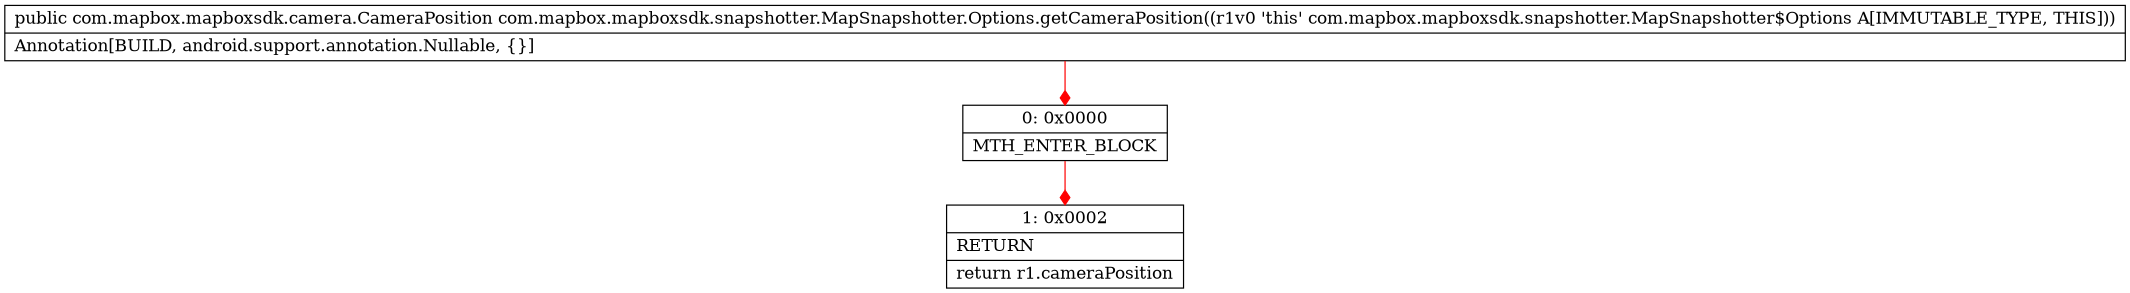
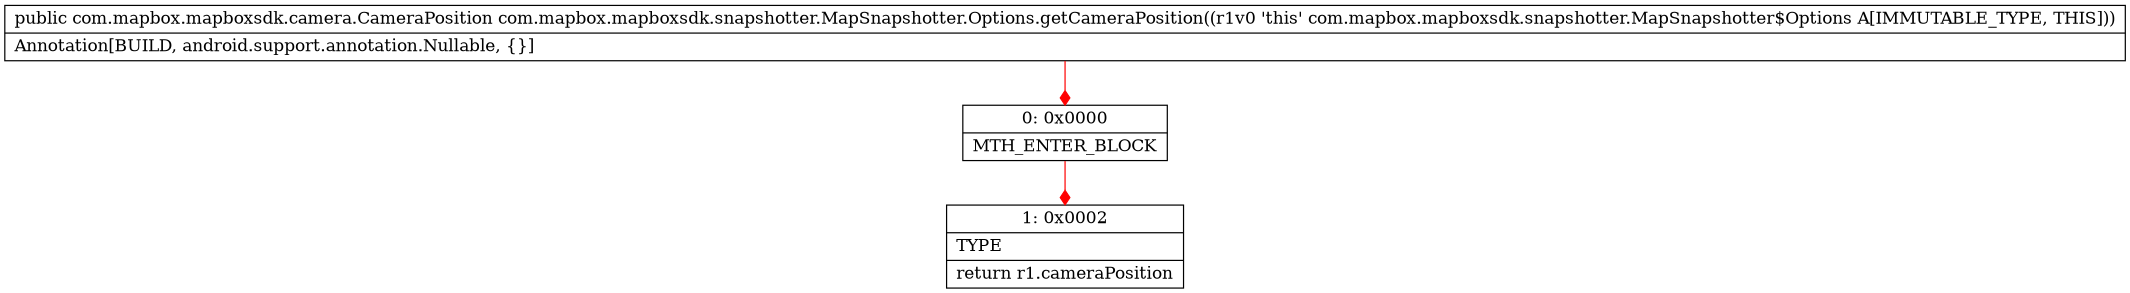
(995, 246) -> (980, 246)
